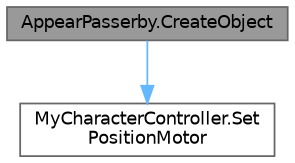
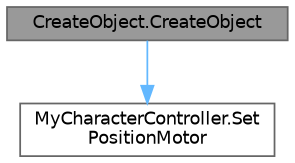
(147, 24) -> (147, 24)
